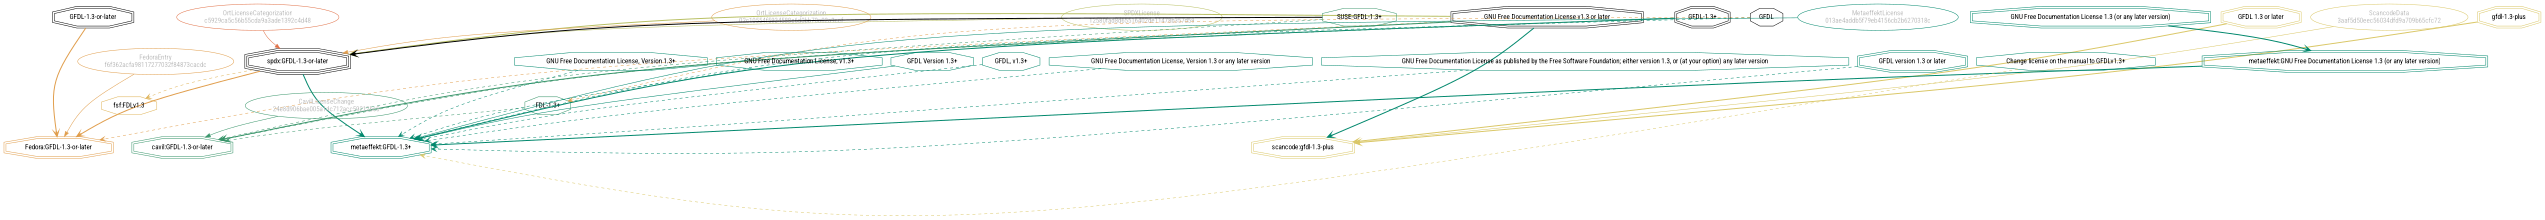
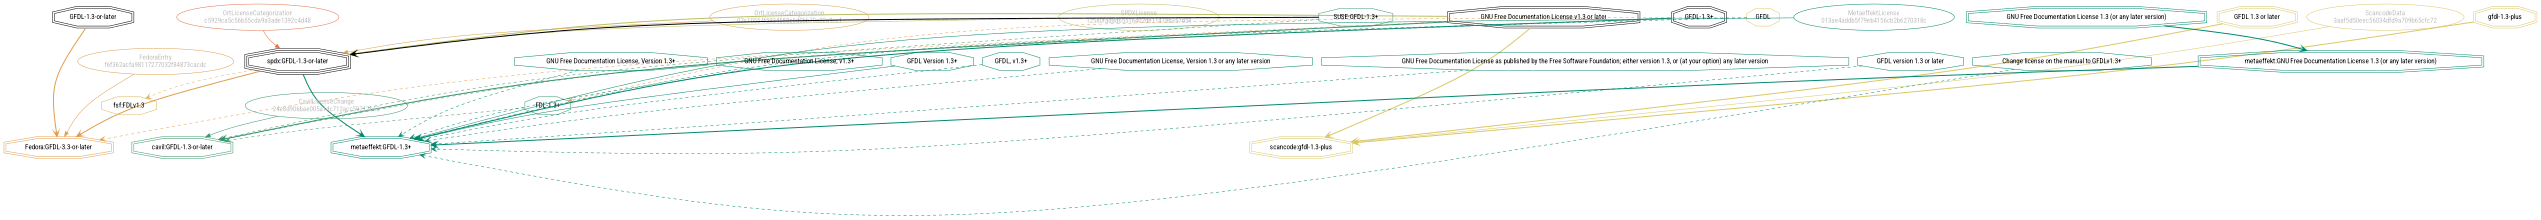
(1767, 17) -> (1763, 17)
(1913, 61) -> (1911, 61)
(1437, 89) -> (1434, 89)
(59, 148) -> (59, 148)
(1223, 191) -> (1222, 191)
